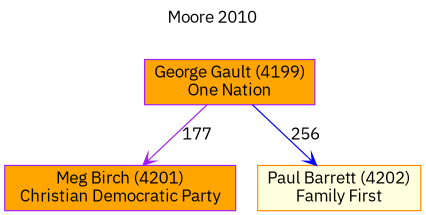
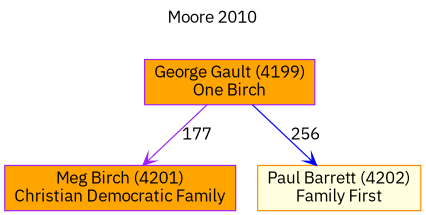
(230, 82) -> (230, 82)
(120, 188) -> (120, 188)
